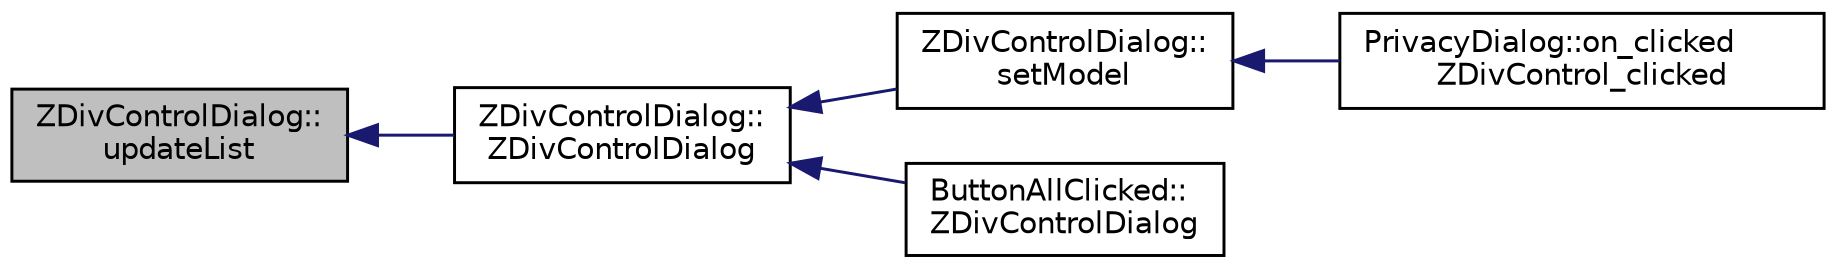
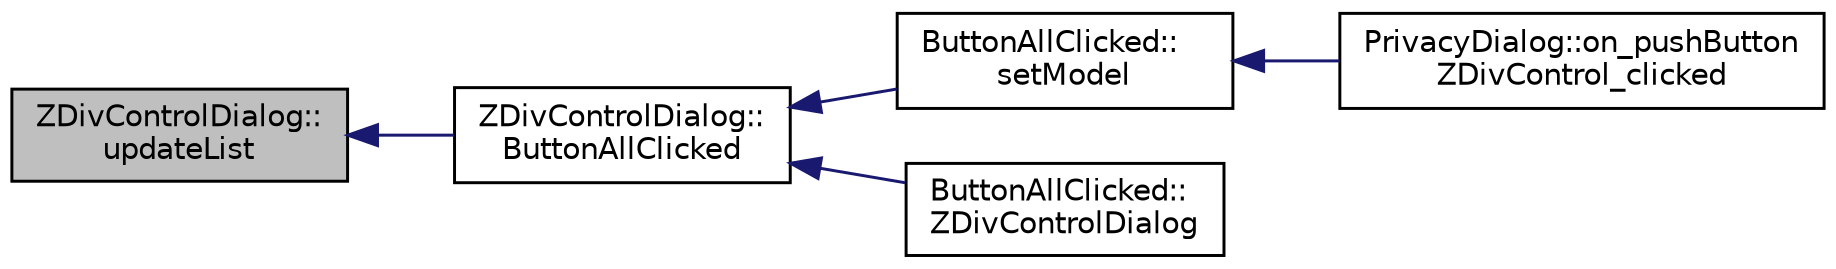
(1065, 61) -> (1065, 61)
(1582, 61) -> (1582, 61)
(622, 135) -> (622, 135)
